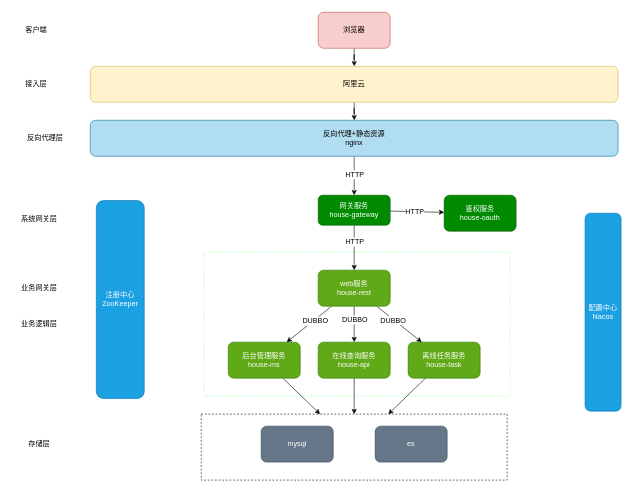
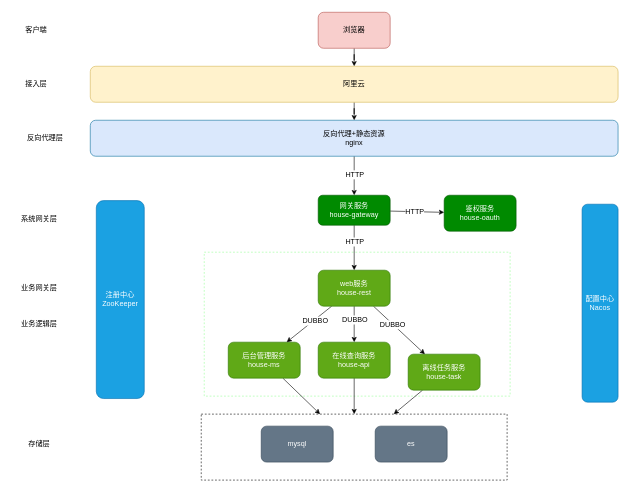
(354, 138) -> (354, 138)
(603, 312) -> (600, 303)
(444, 360) -> (444, 372)
